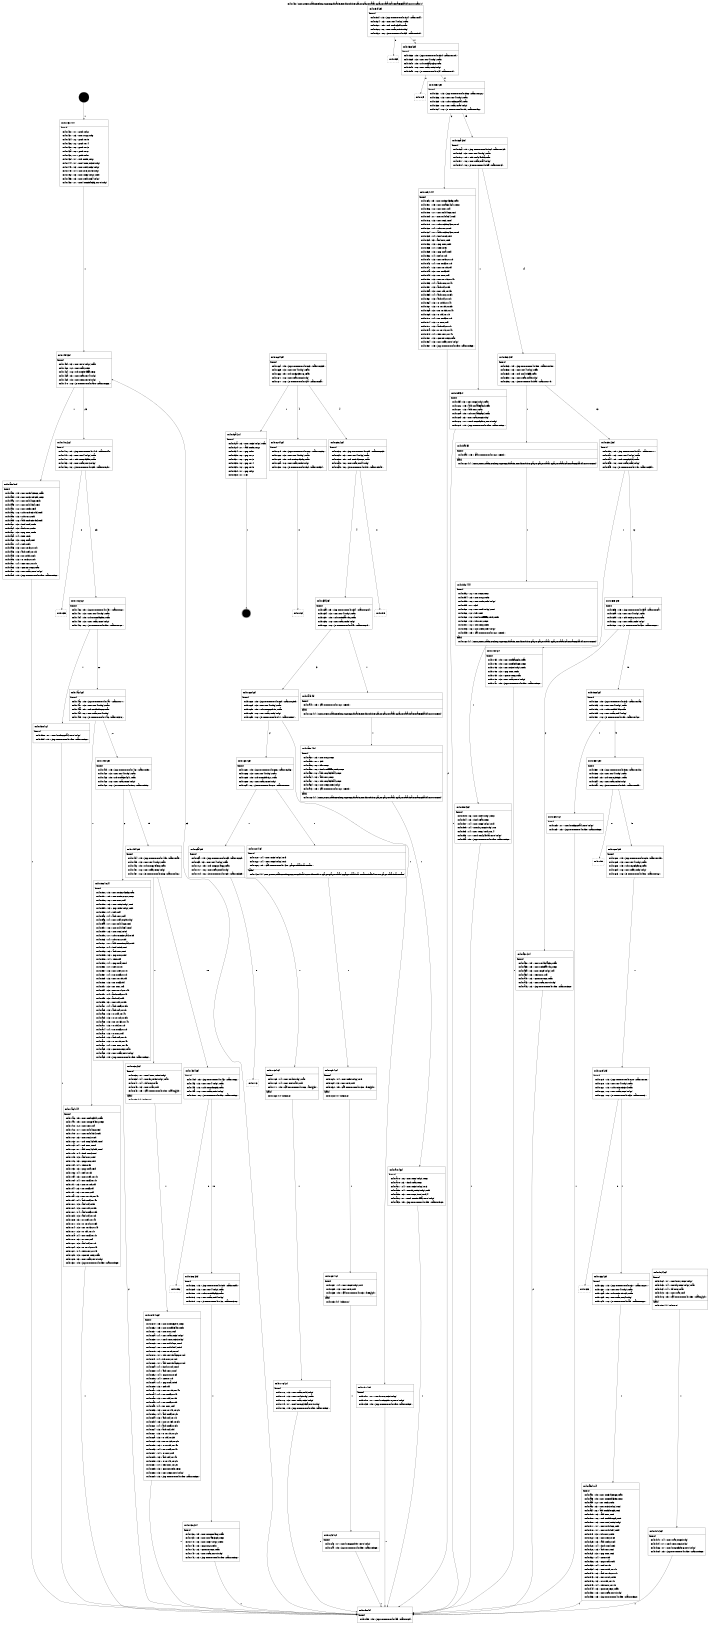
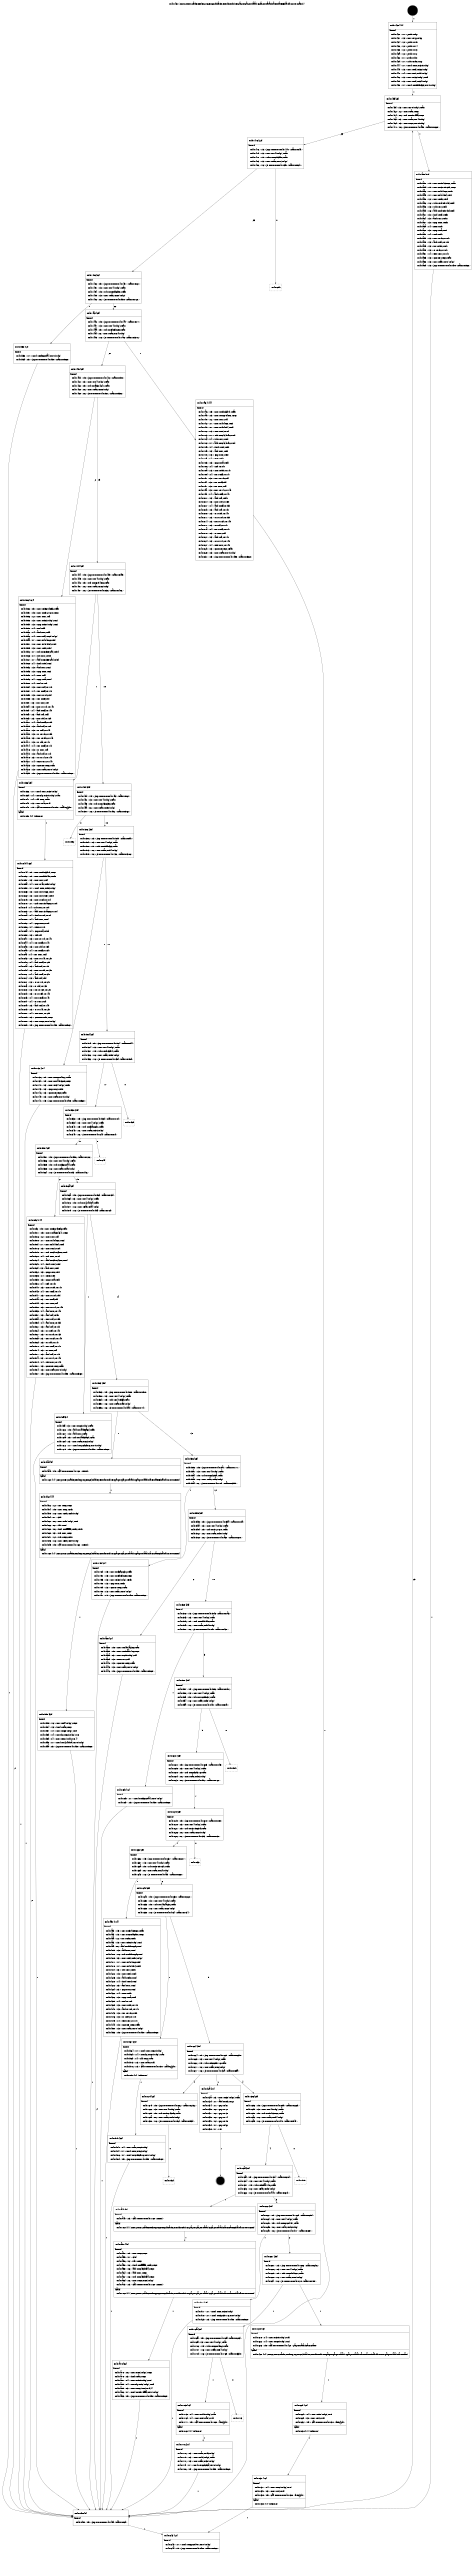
none -> (106, 944)
(368, 1579) -> (145, 2530)
none -> (164, 1901)
